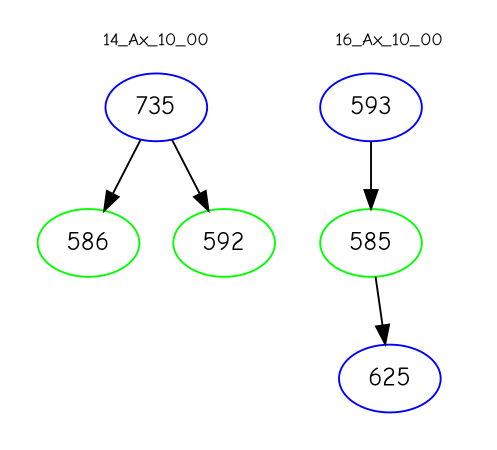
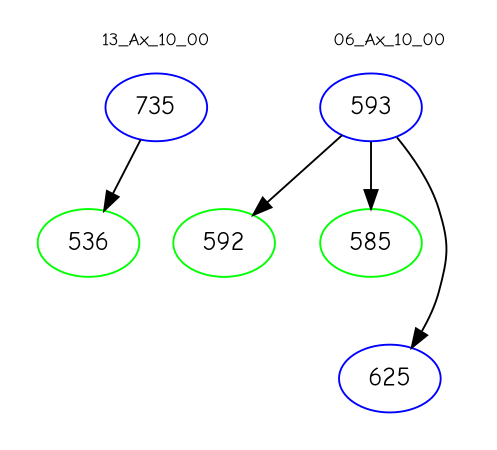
(156, 40) -> (156, 40)
(390, 40) -> (390, 40)
(186, 167) -> (318, 157)
(89, 243) -> (89, 243)
(379, 301) -> (444, 230)
